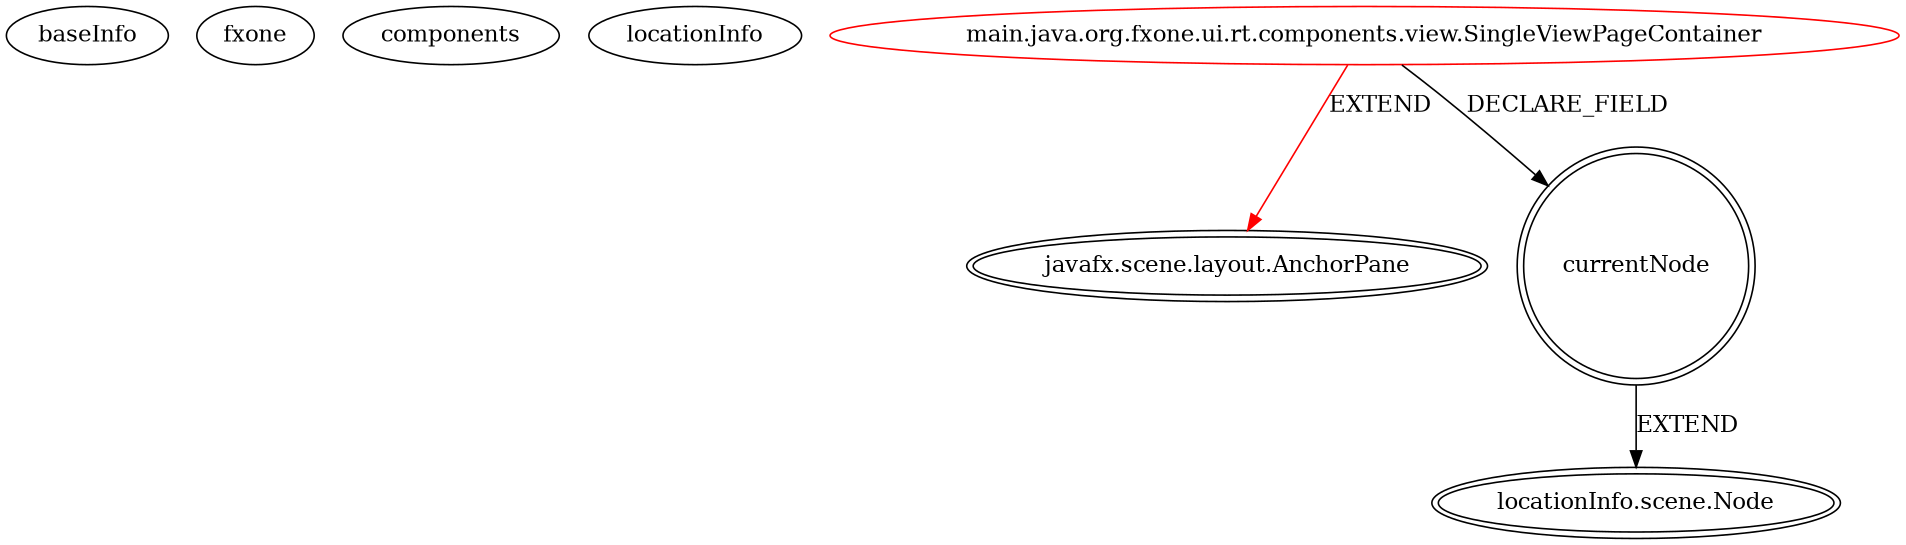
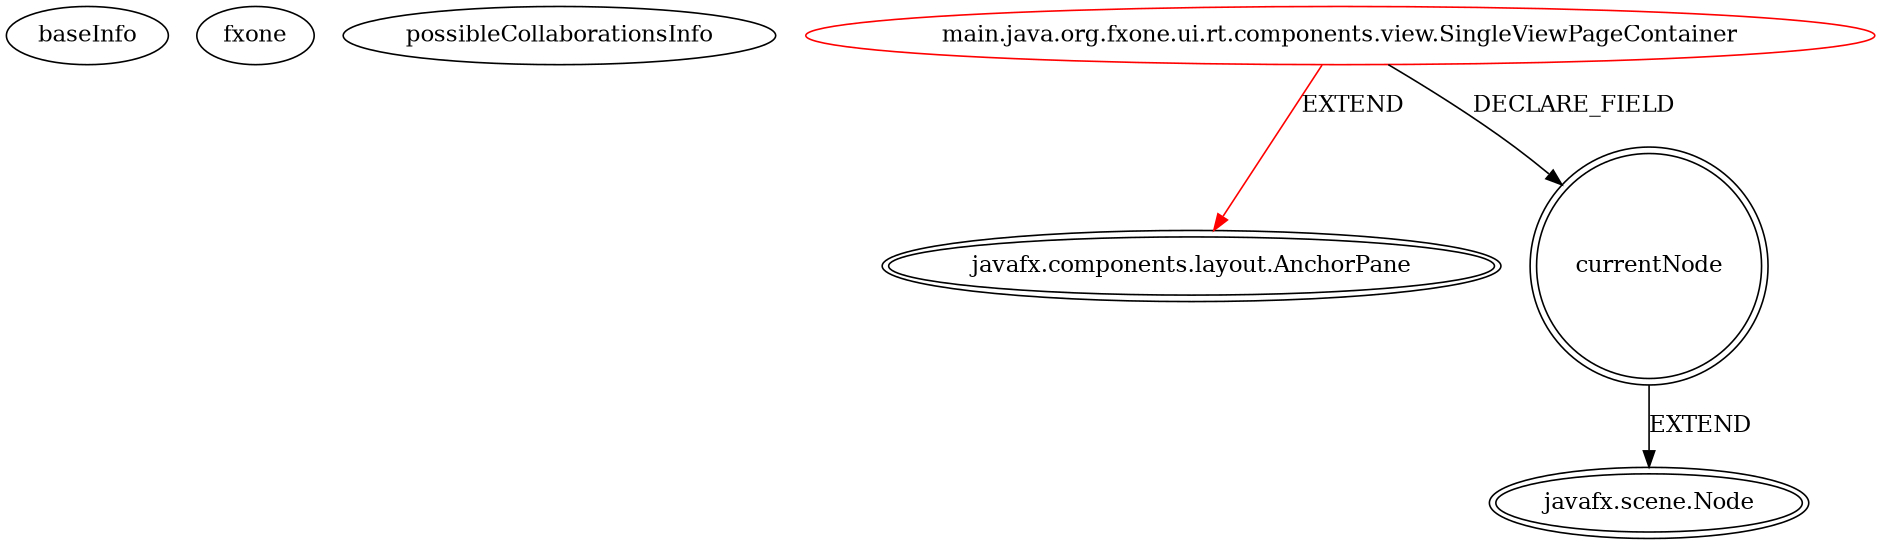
(451, 36) -> (559, 36)
(695, 36) -> none
(1227, 266) -> (1192, 266)
(1636, 503) -> (1649, 503)
